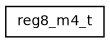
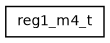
(55, 22) -> (55, 22)
